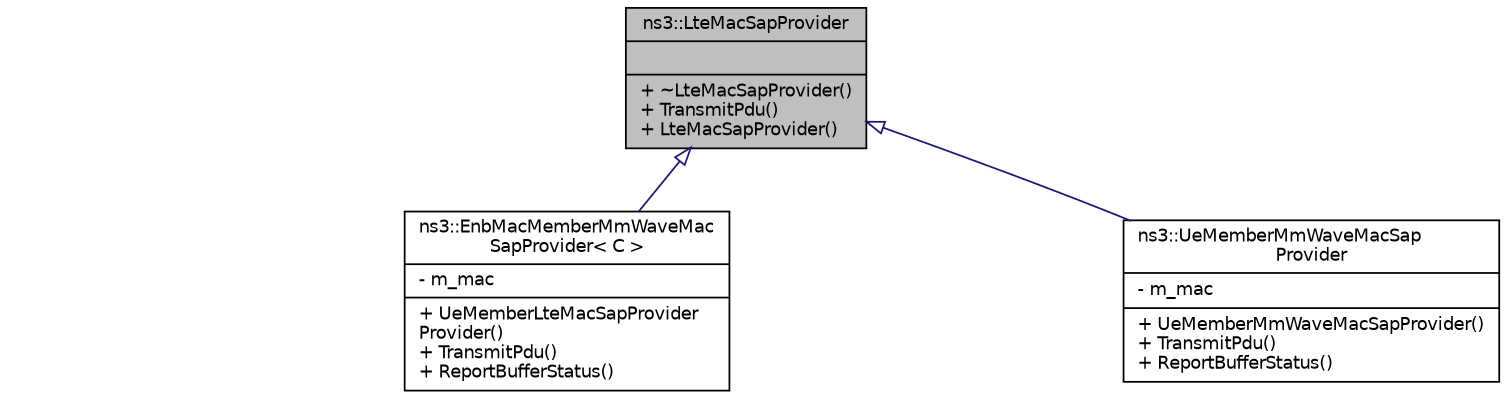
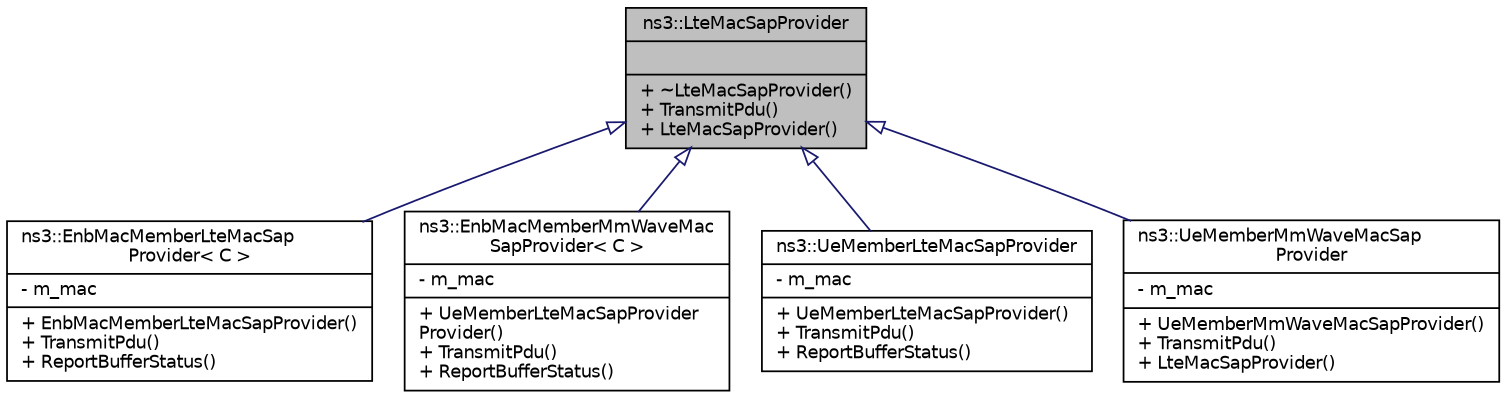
none -> (190, 301)
none -> (927, 301)
(1236, 363) -> (1237, 363)
